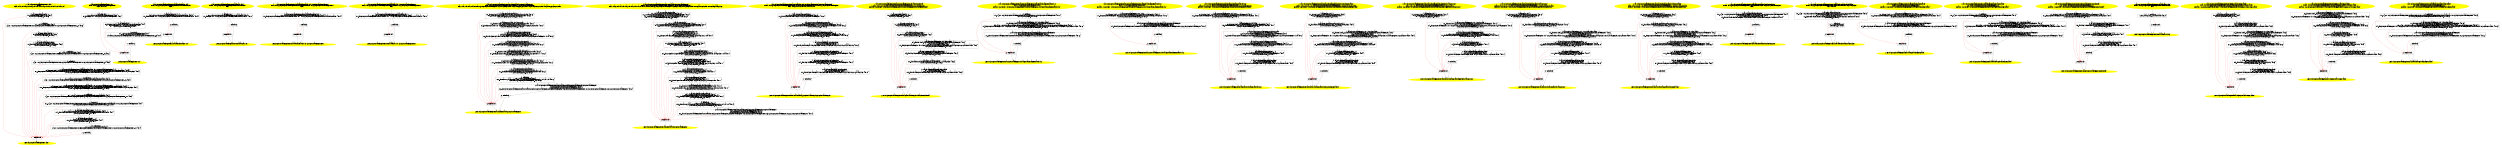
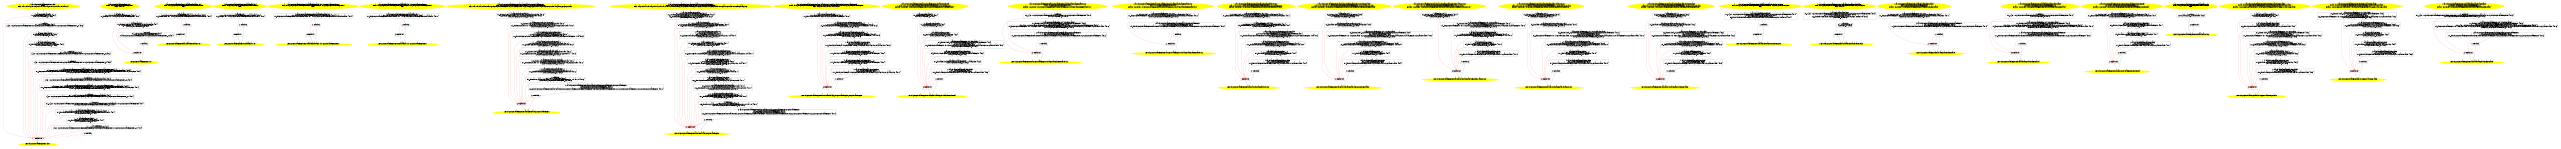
none -> (708, 121)
